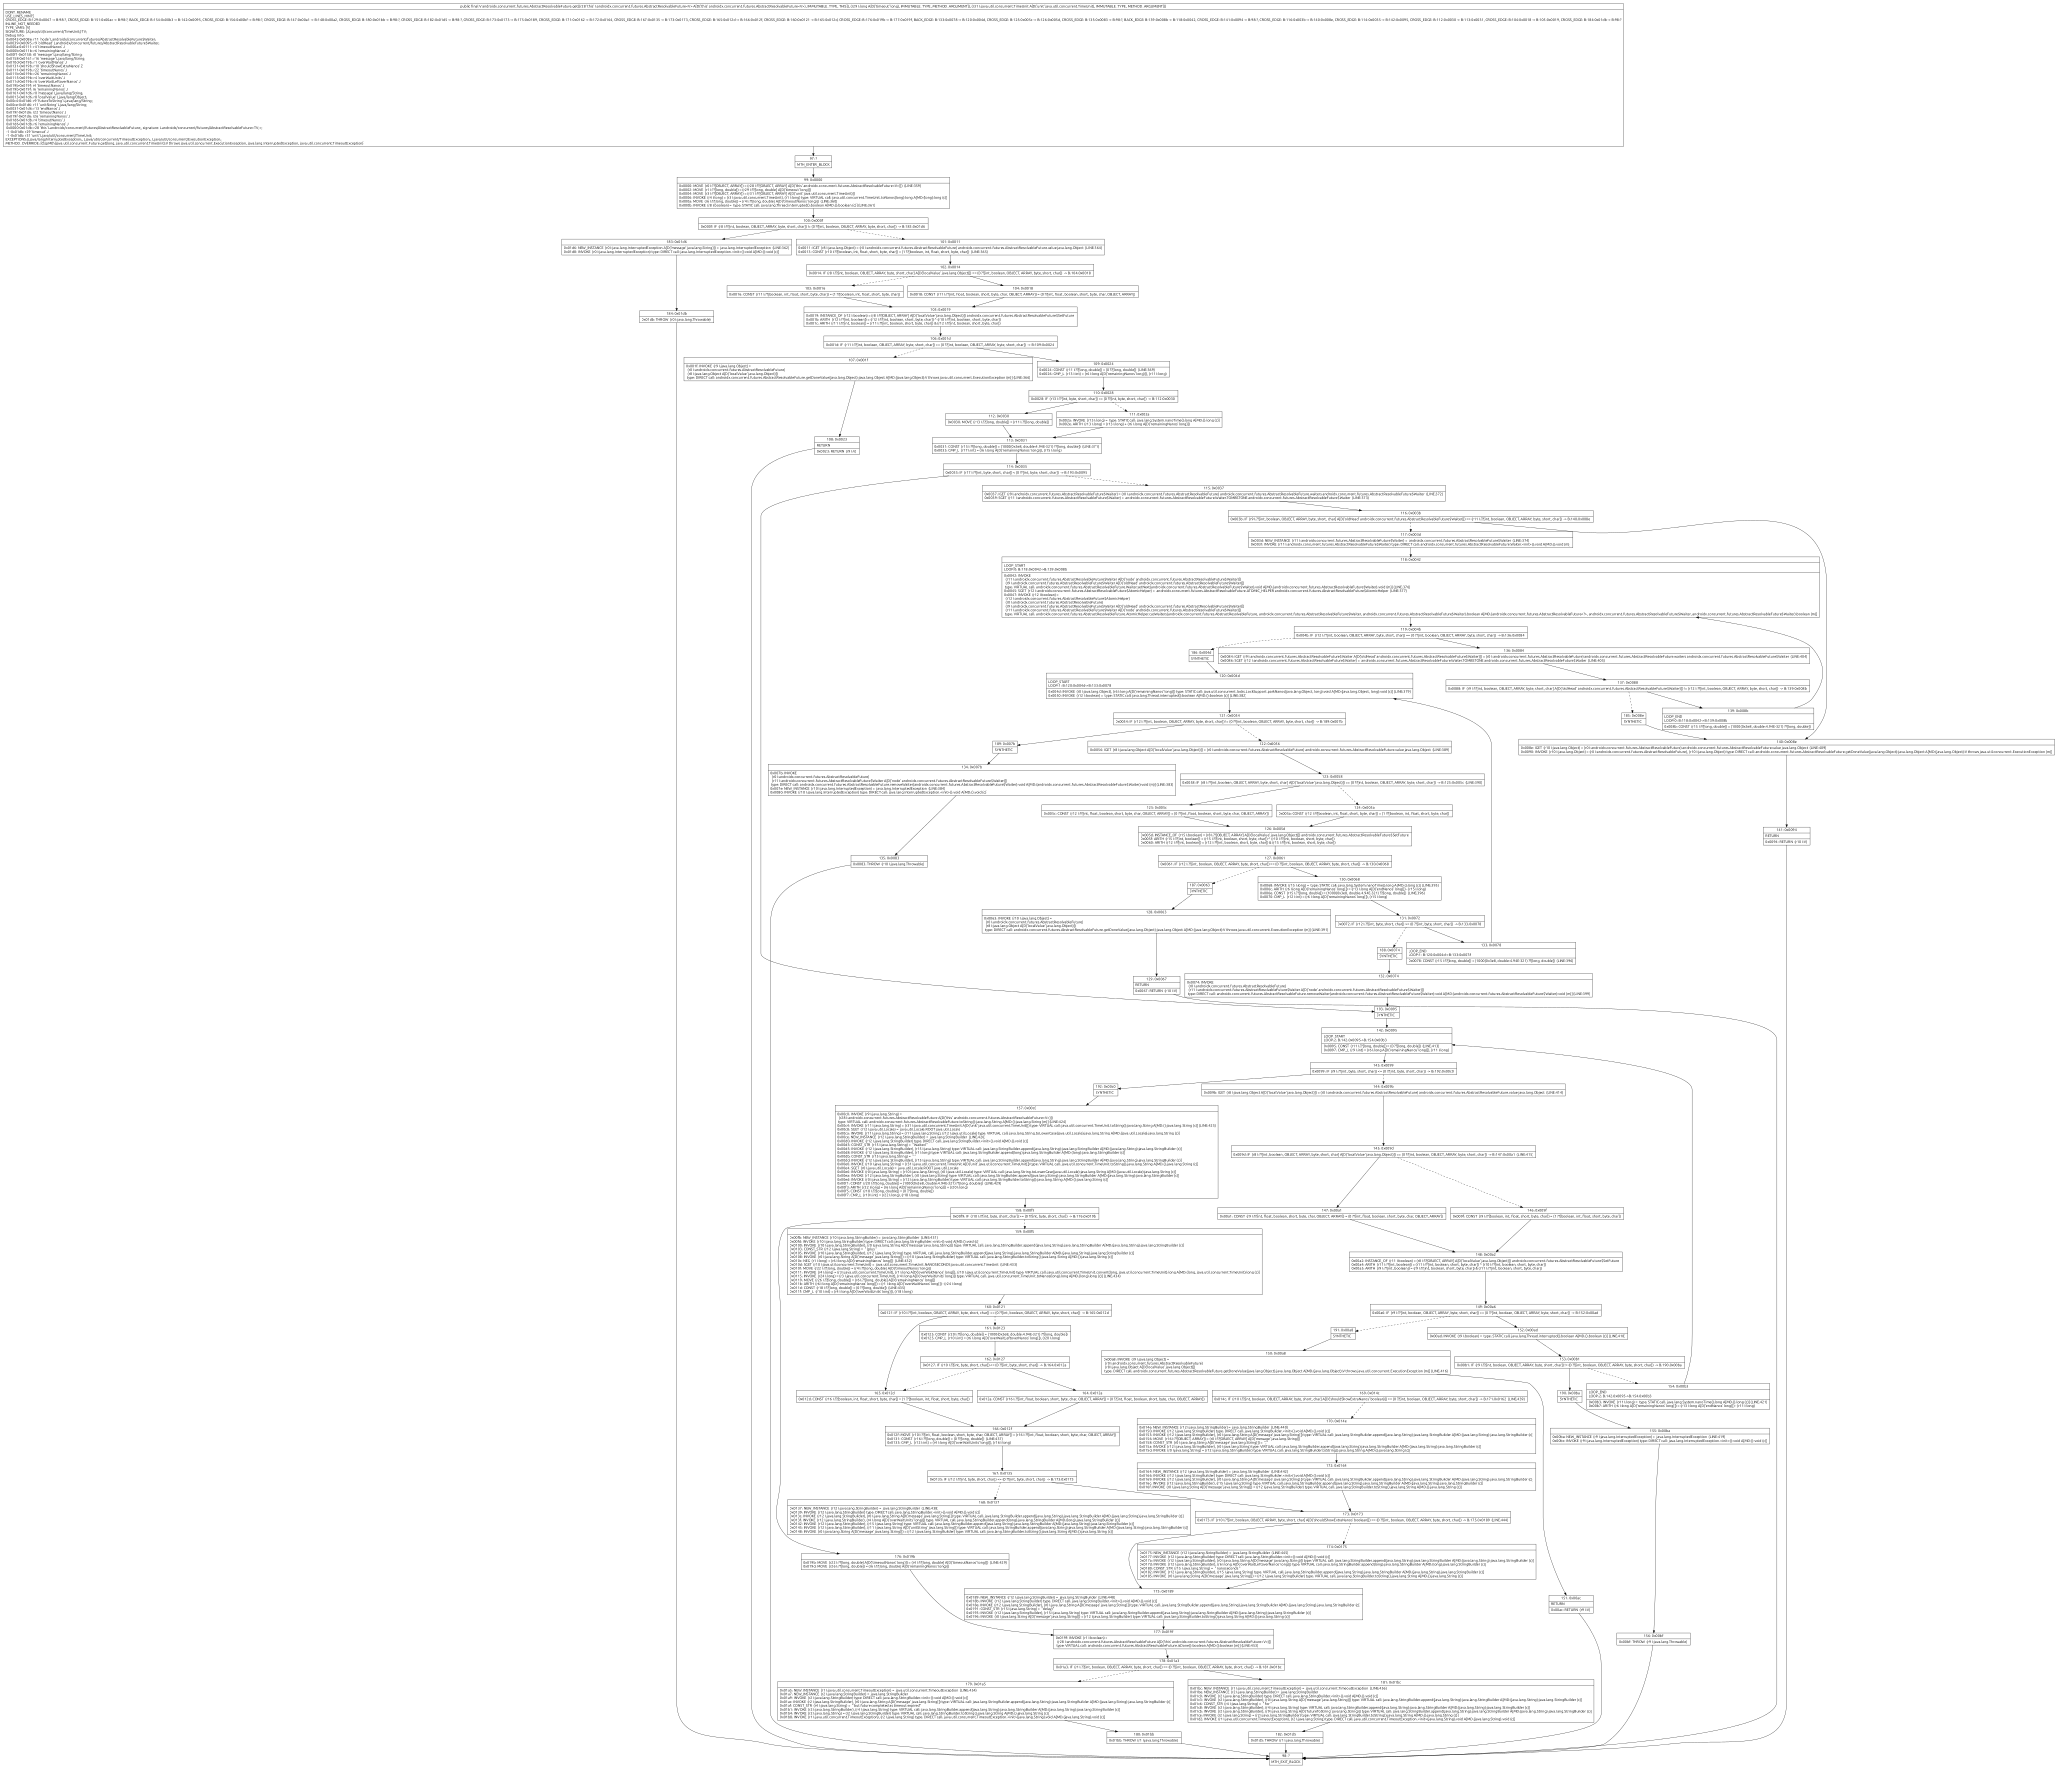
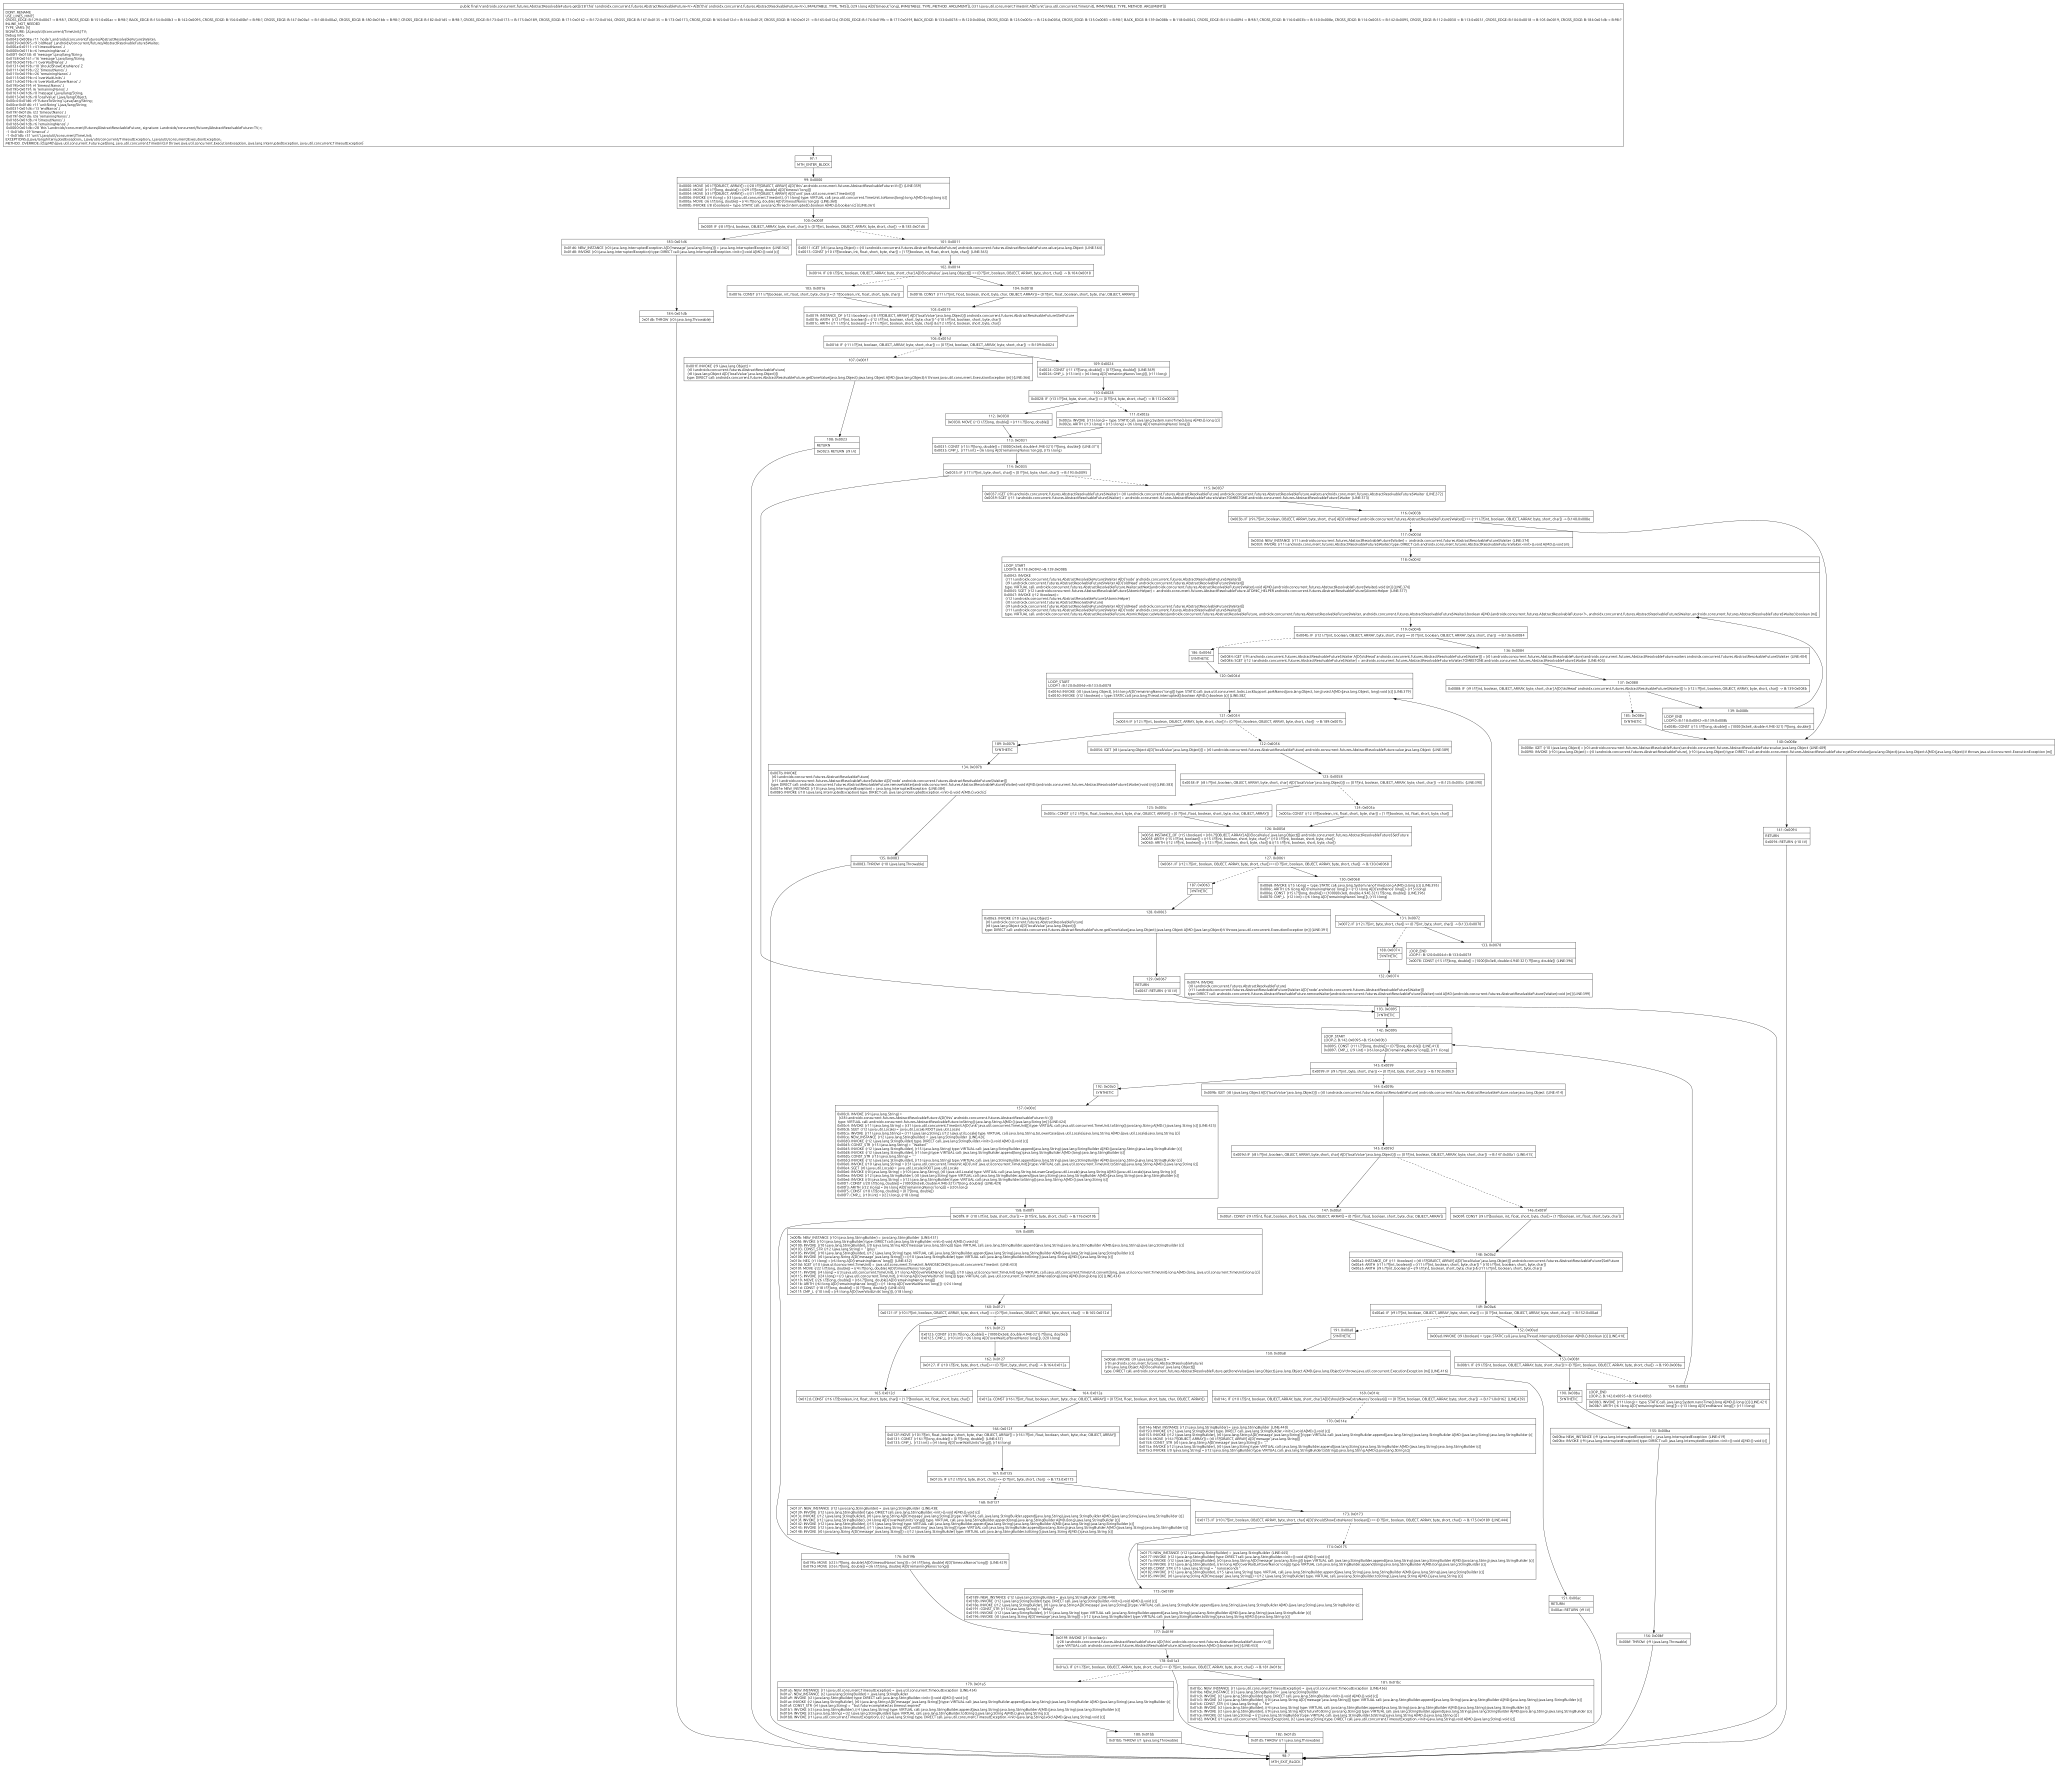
(1336, 1477) -> none
(1317, 1727) -> (1189, 1724)
